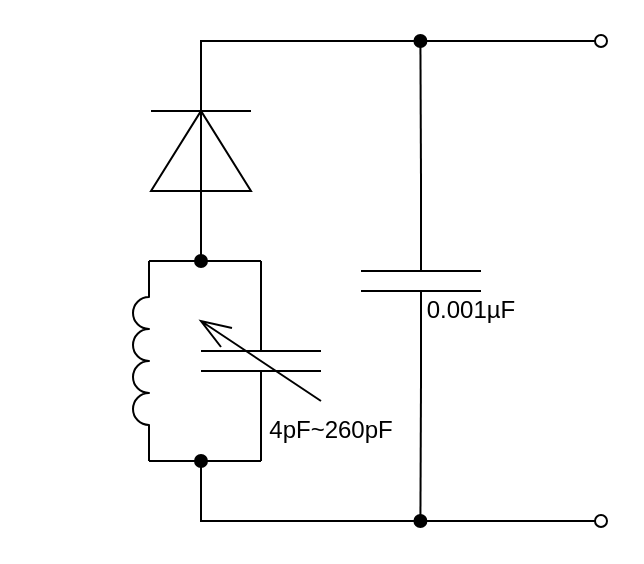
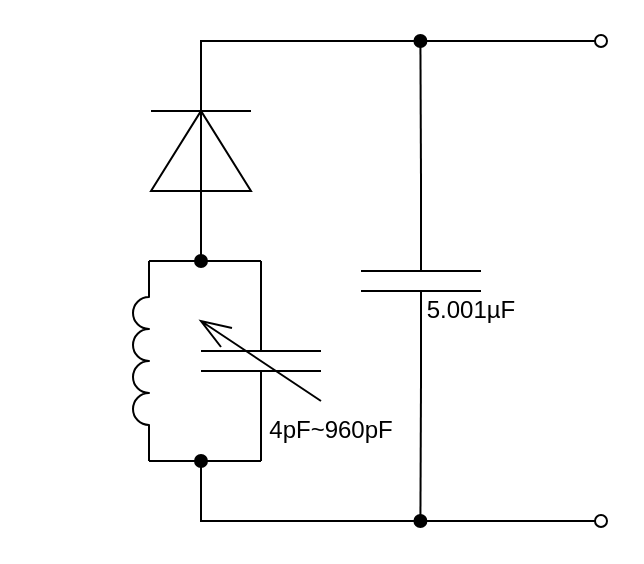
(472, 311) -> (472, 311)
(332, 431) -> (332, 431)
